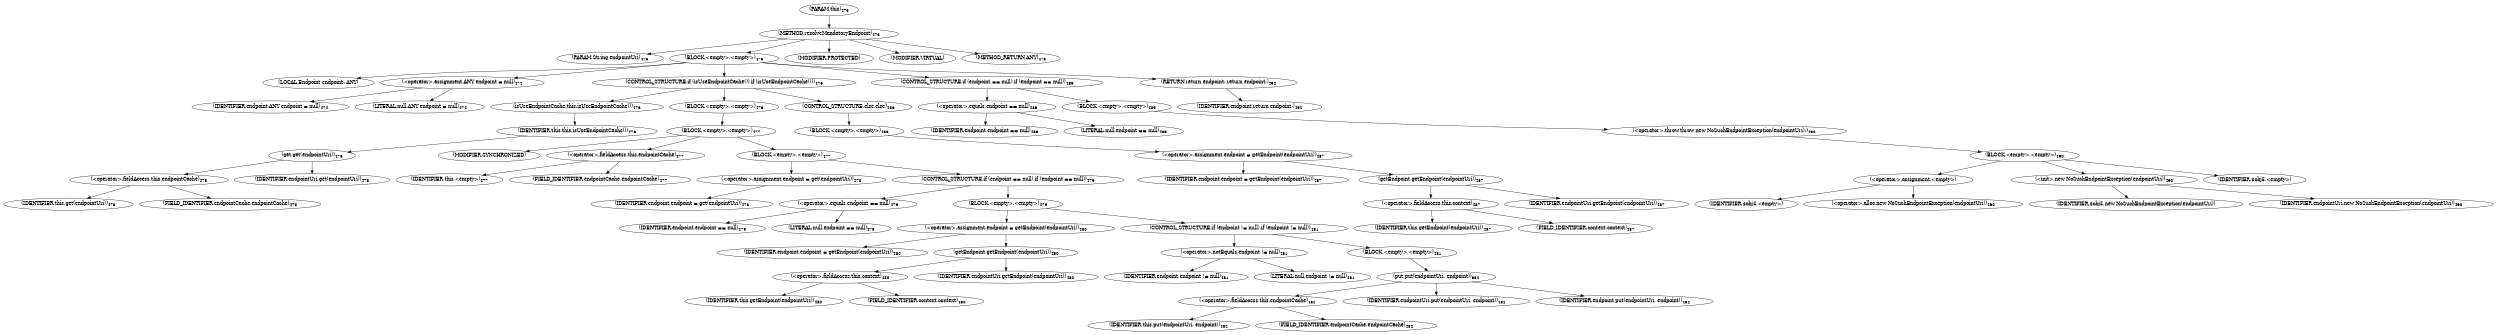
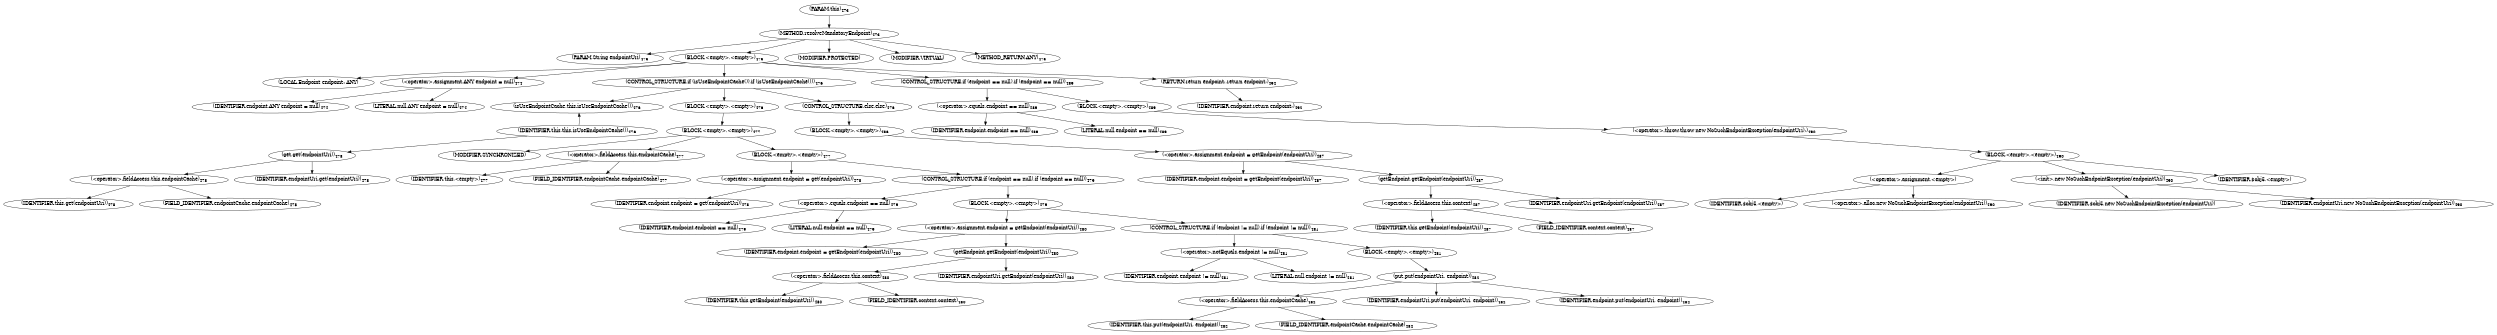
(891, 106) -> (891, 106)
(575, 117) -> (579, 121)
(1475, 277) -> (1475, 277)
